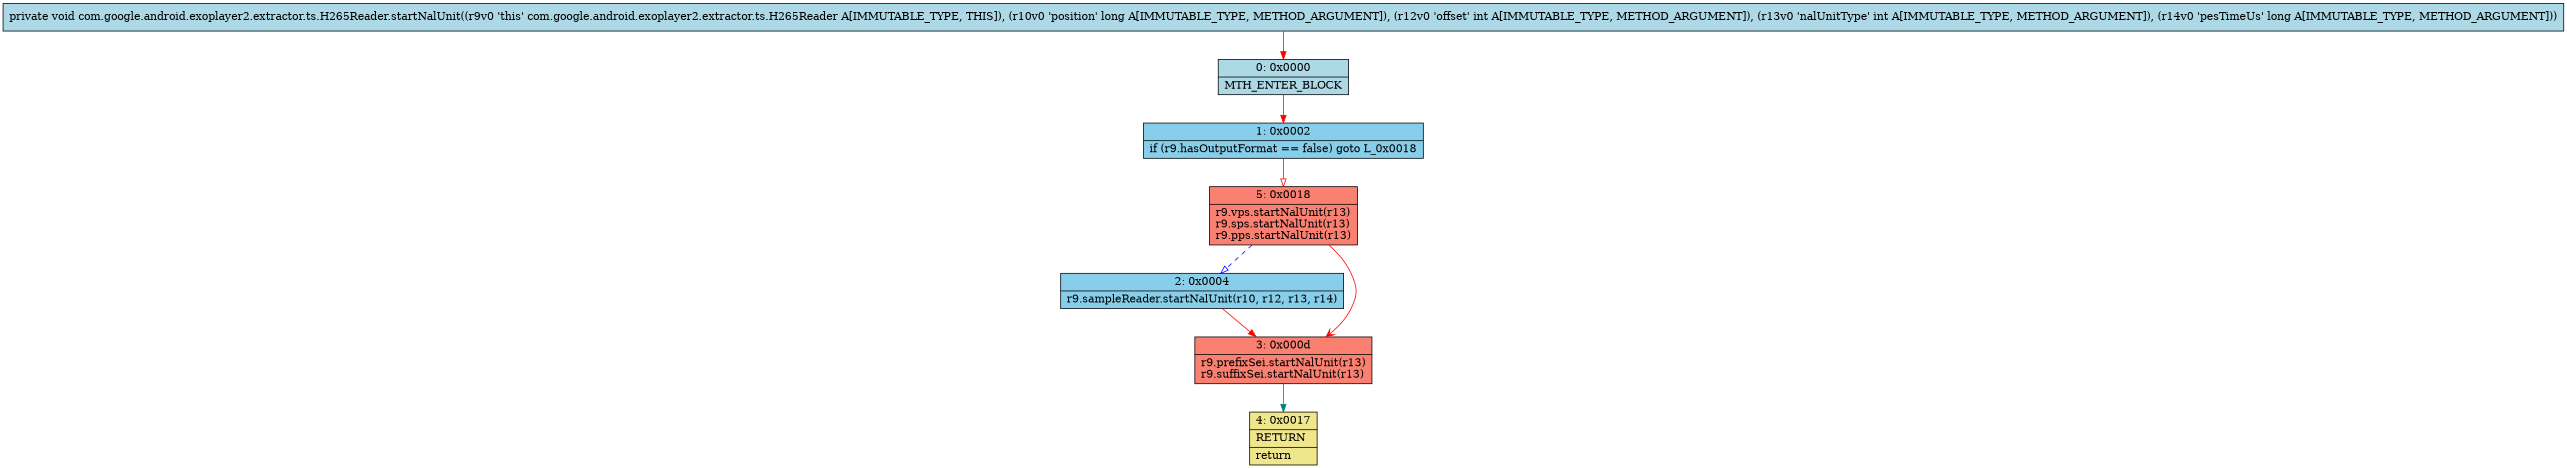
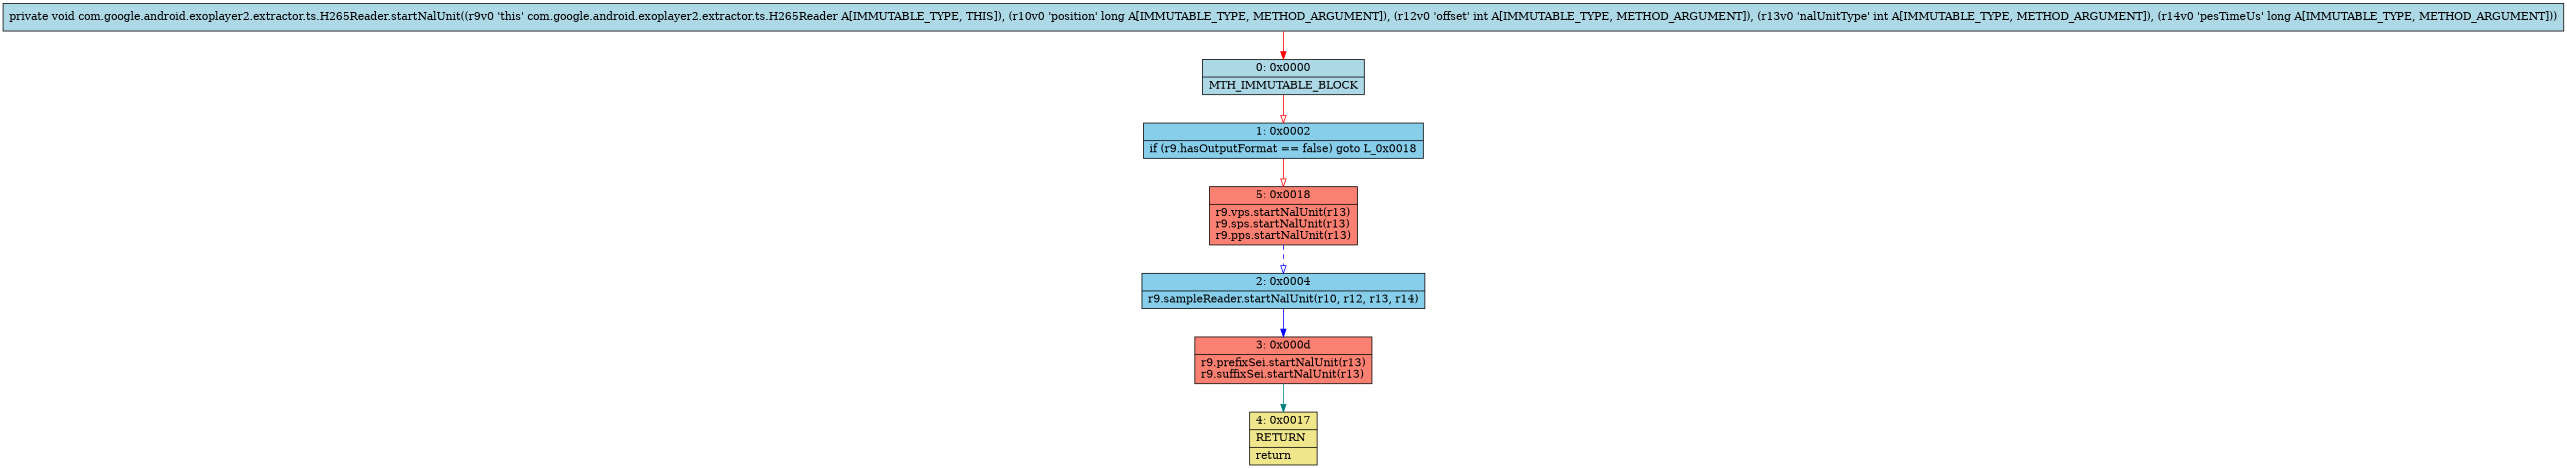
(1283, 85) -> (1283, 85)
(1283, 105) -> (1283, 105)
(1356, 288) -> none
(1236, 320) -> (1283, 319)
